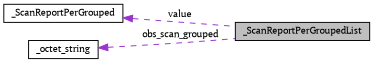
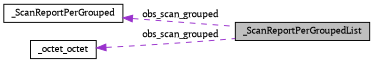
(179, 15) -> (179, 15)
(63, 50) -> (63, 50)
